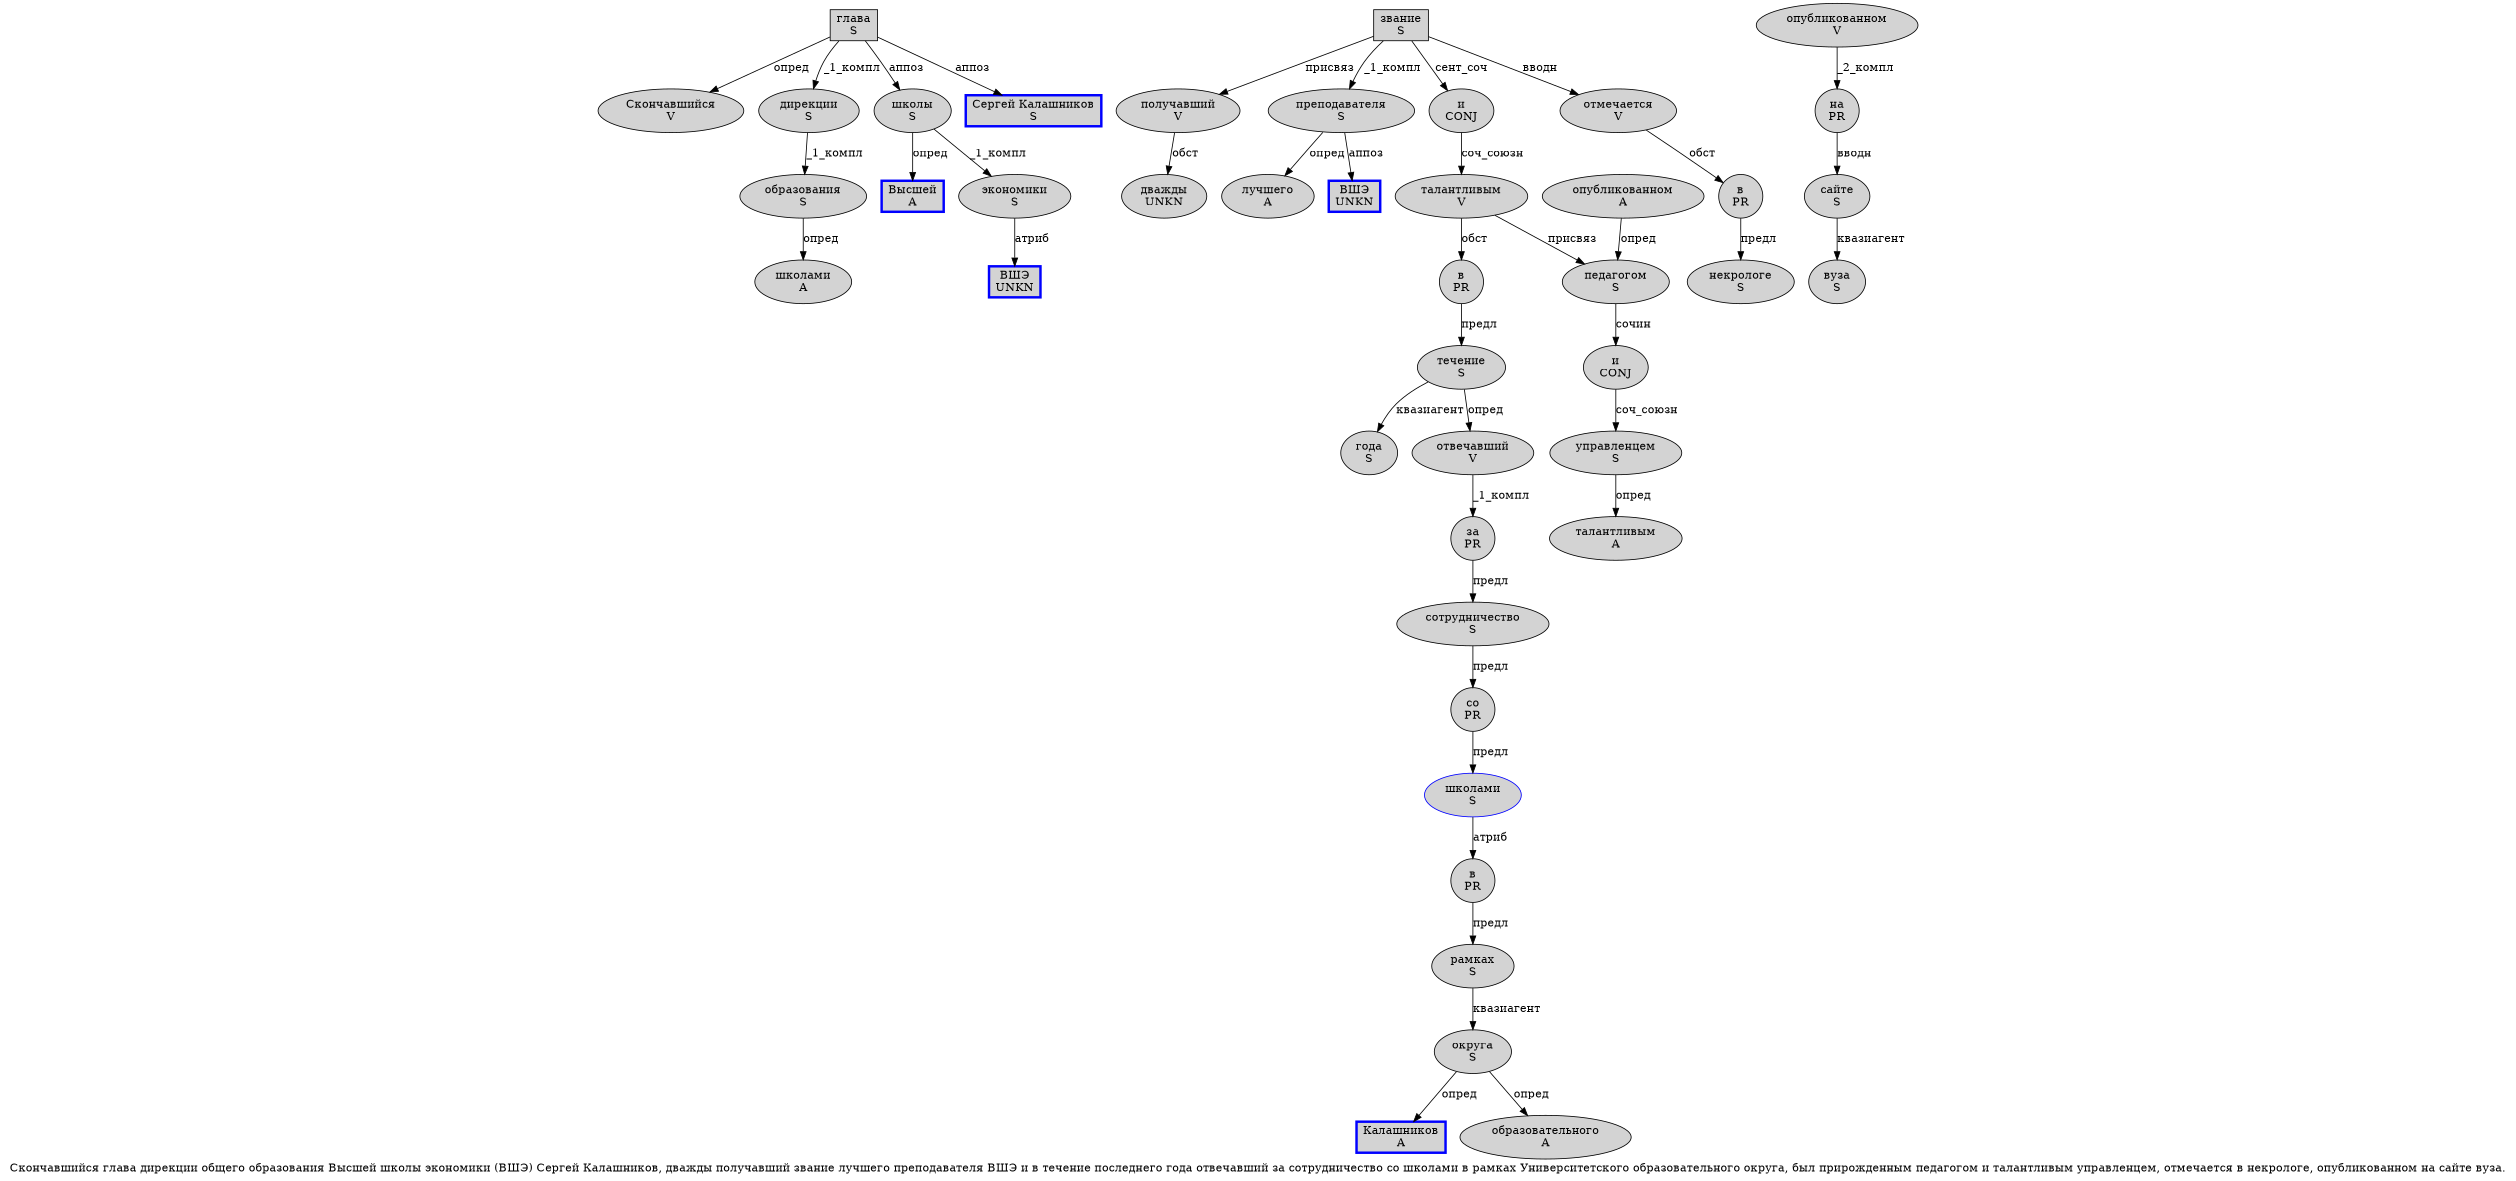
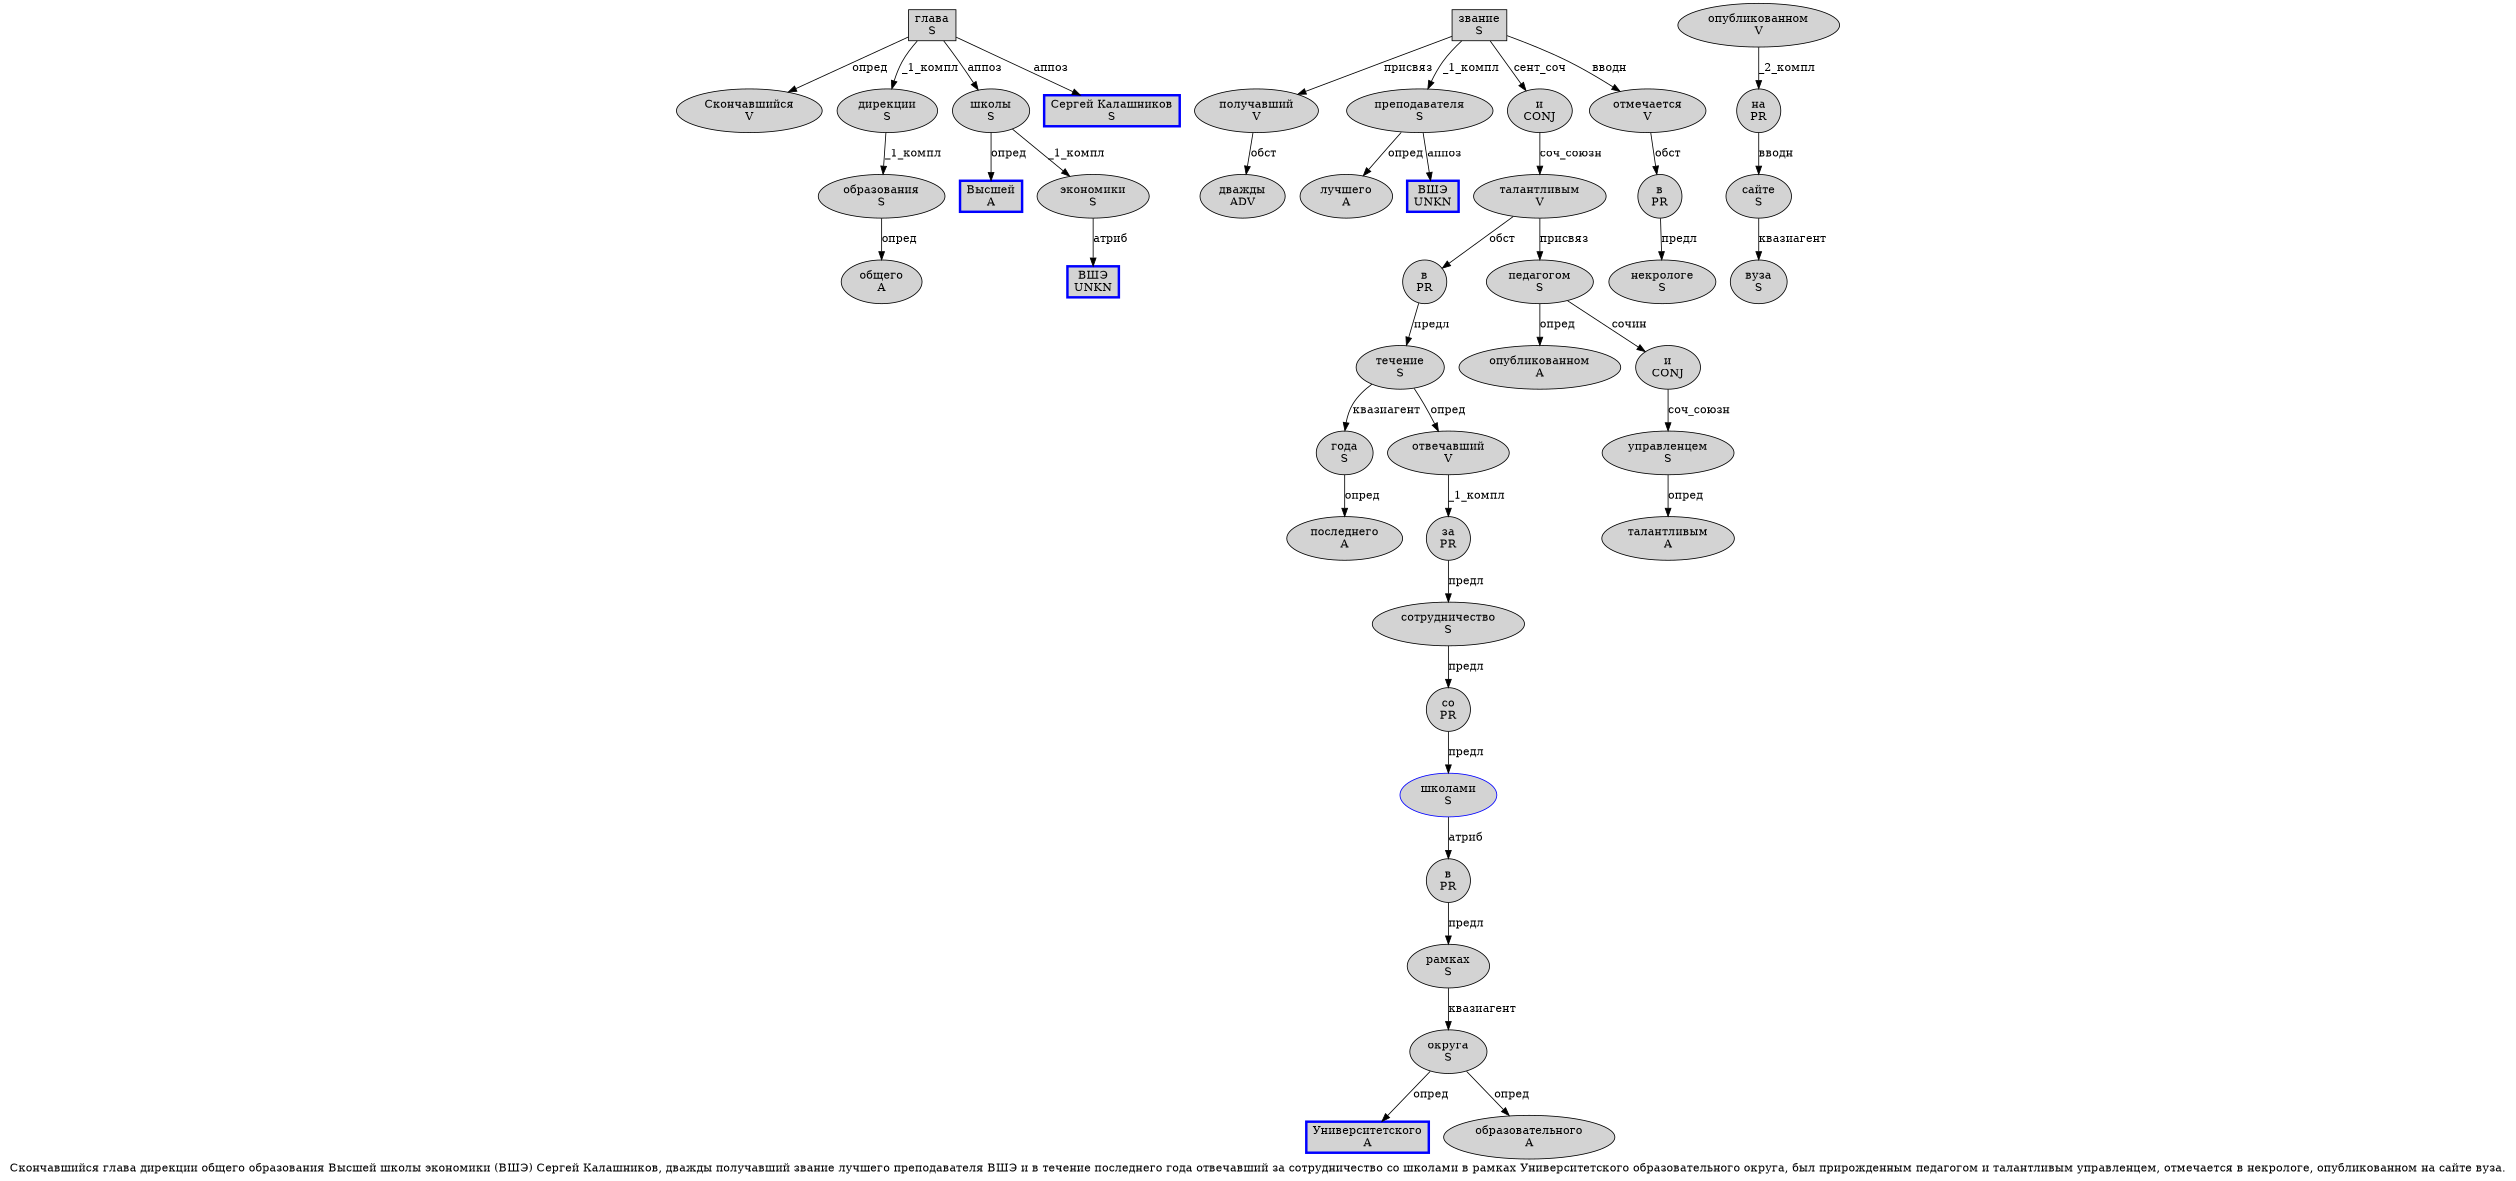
(1164, 196) -> (1243, 196)
(1620, 235) -> (1540, 320)
(803, 282) -> (882, 282)
none -> (1345, 538)
(1401, 1137) -> (1368, 1137)
